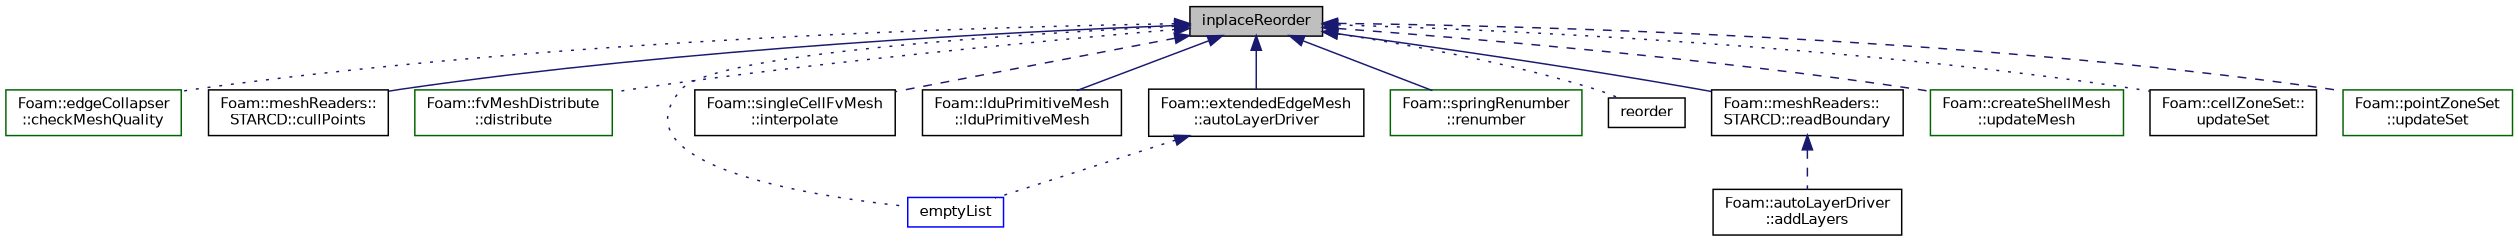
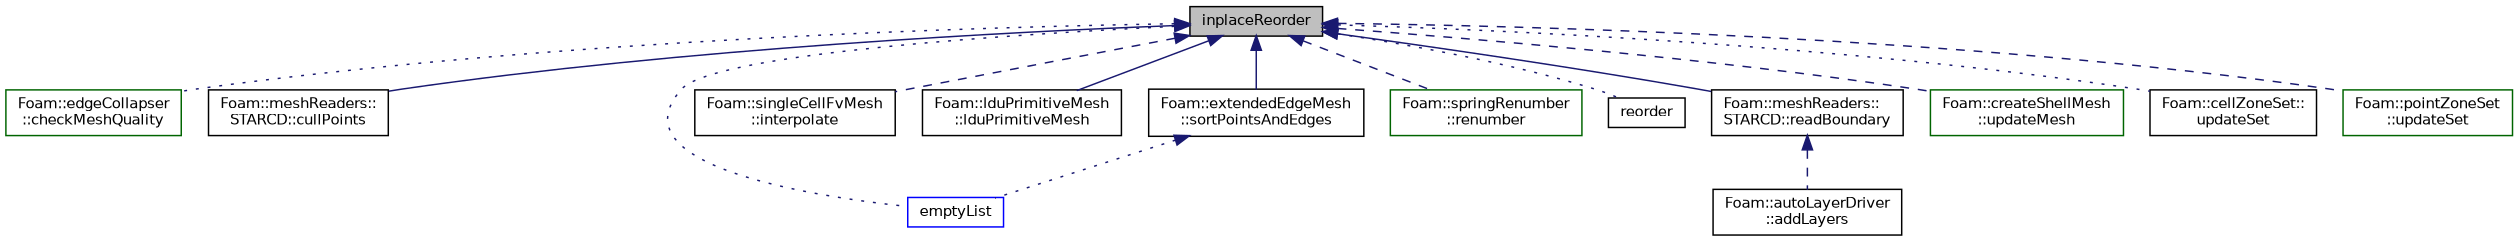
(1368, 66) -> (1368, 66)
(514, 113) -> none
(1256, 113) -> (1256, 113)
